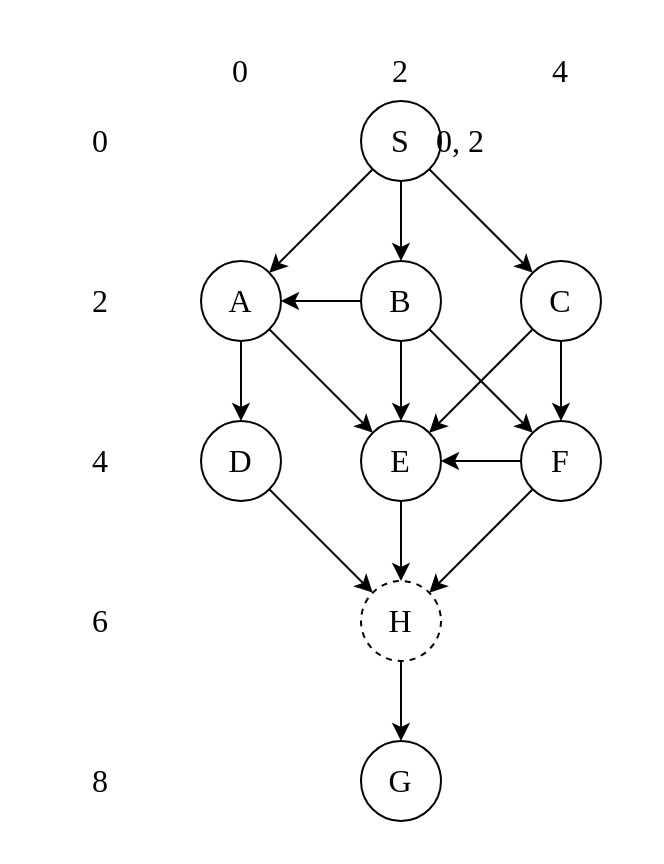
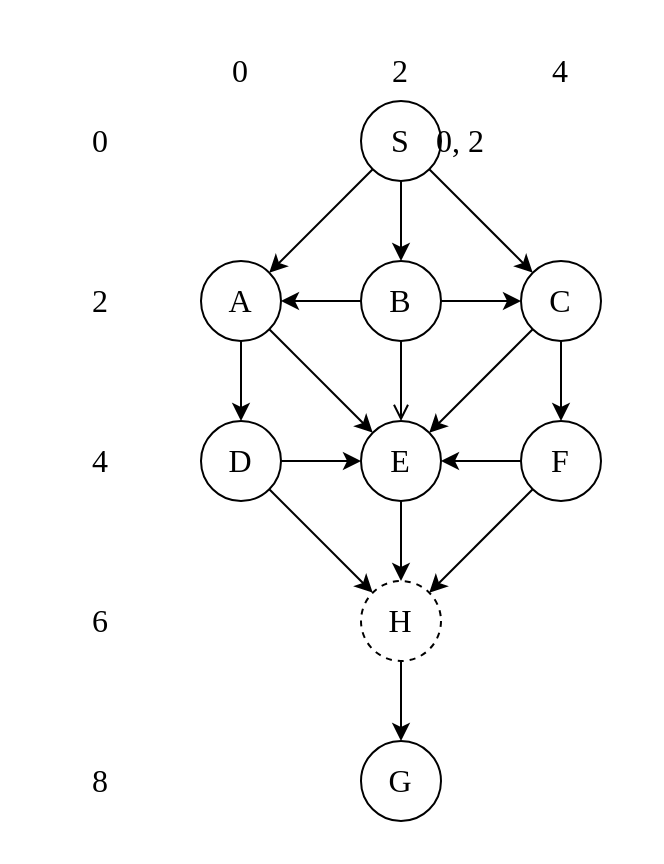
(476, 376) -> (474, 301)
(401, 406) -> (401, 408)
none -> (314, 461)
